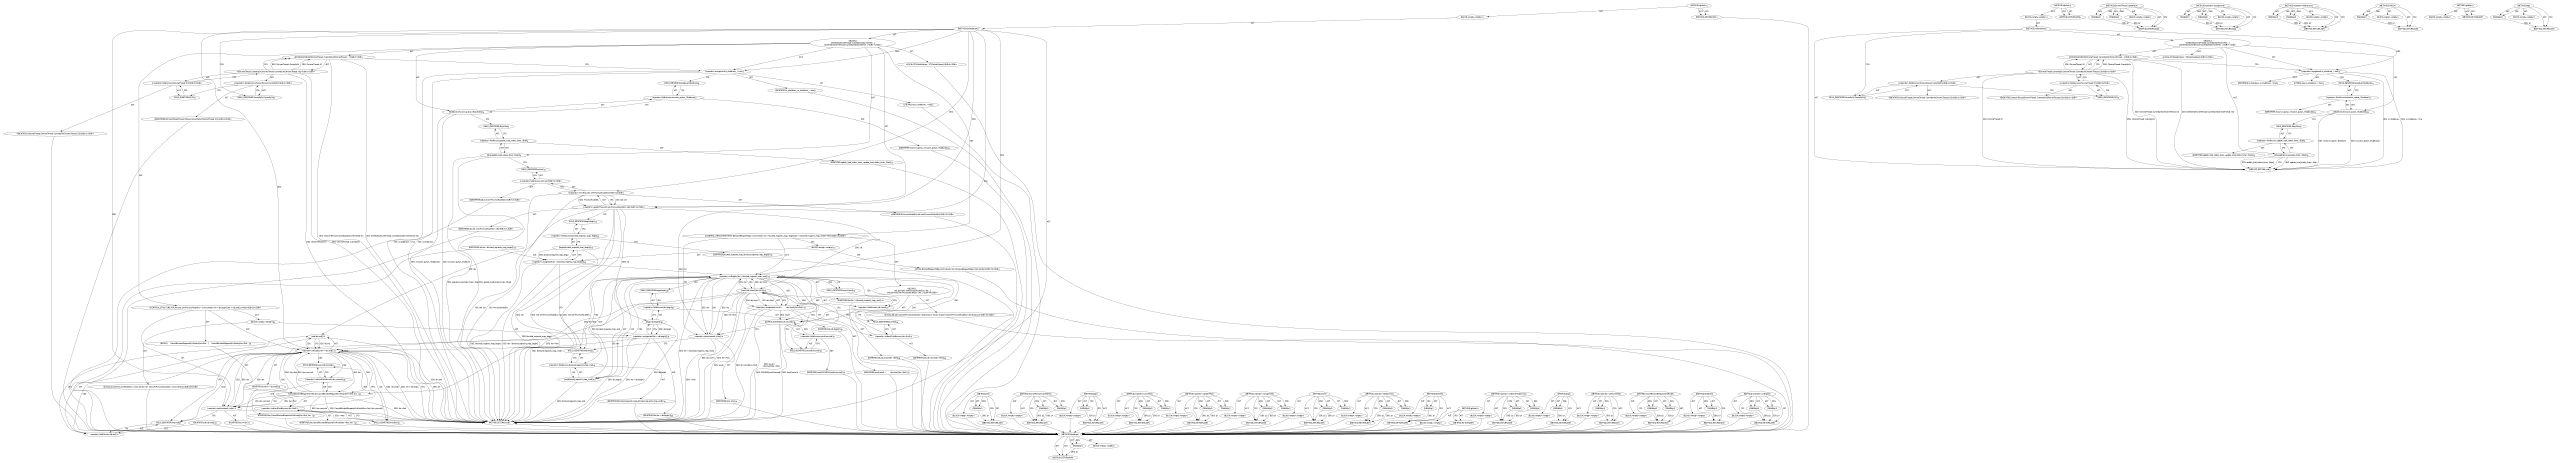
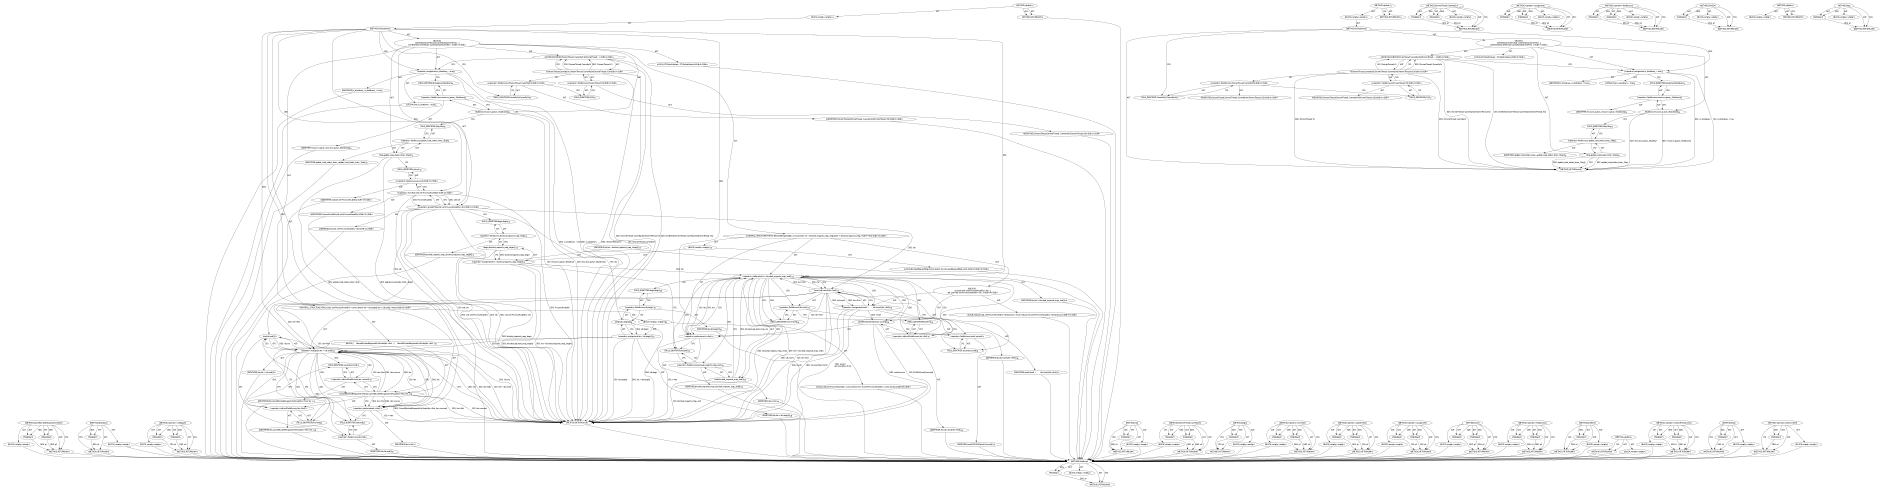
(827, 312) -> (792, 315)
(157, 429) -> (367, 444)
